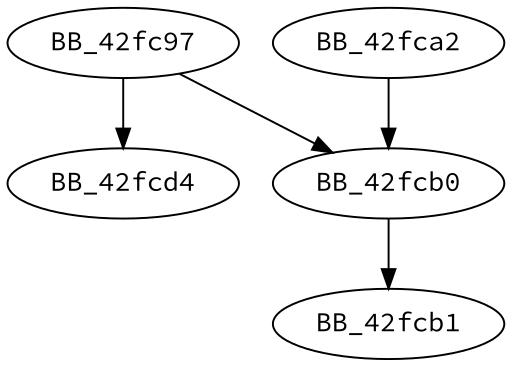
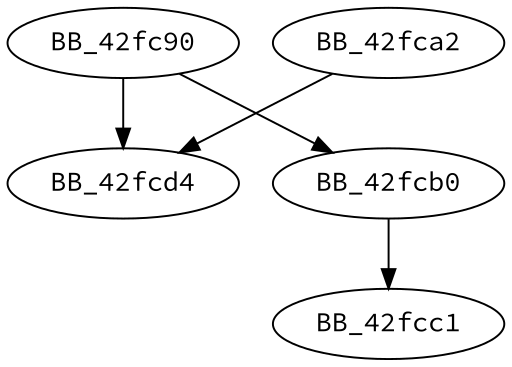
(123, 43) -> (123, 43)
(389, 104) -> (271, 105)
(389, 324) -> (389, 324)
